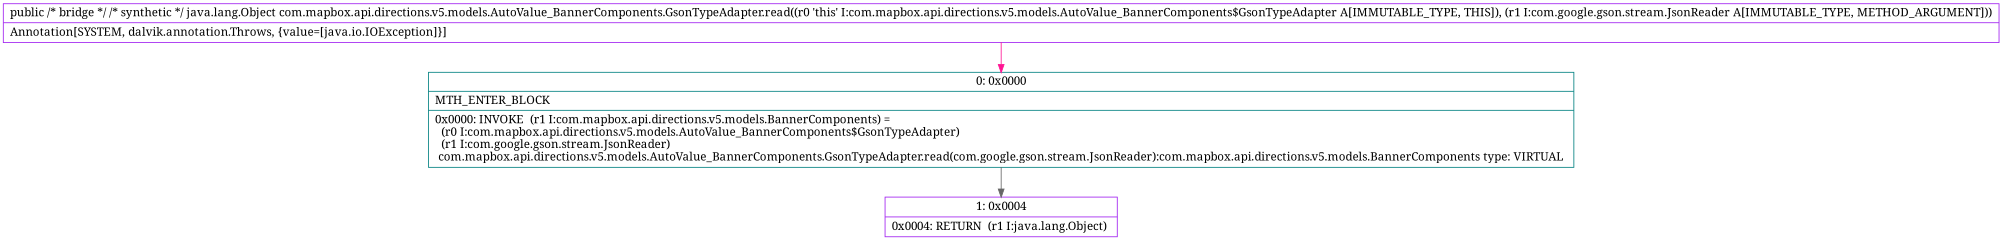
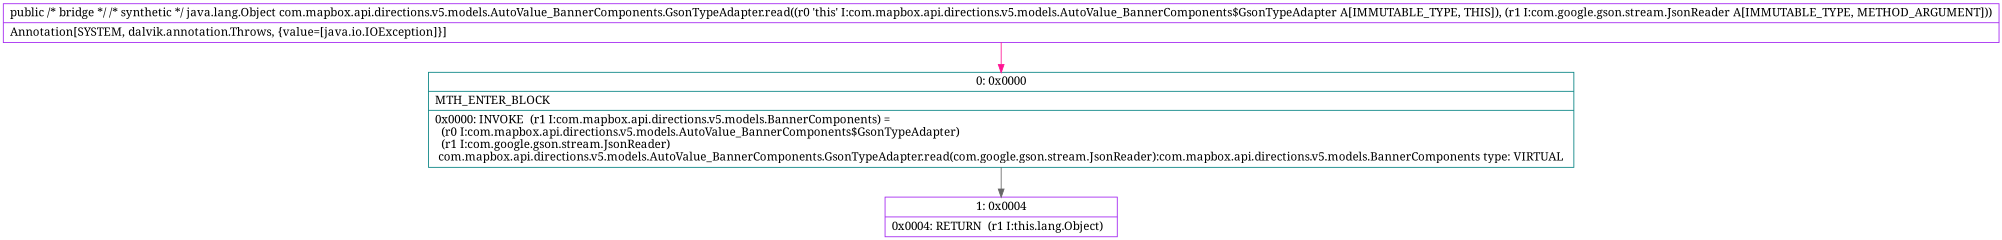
(1001, 226) -> (999, 226)
